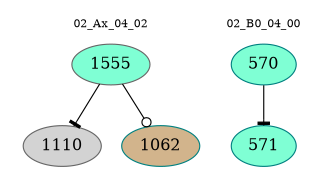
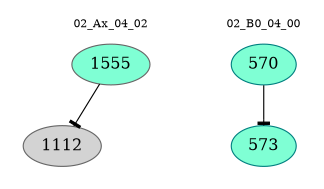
(62, 146) -> (62, 146)
(161, 146) -> none
(264, 146) -> (264, 146)
